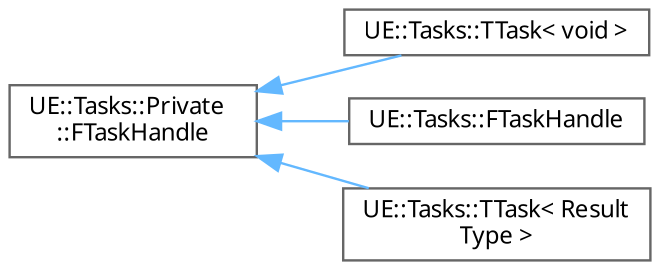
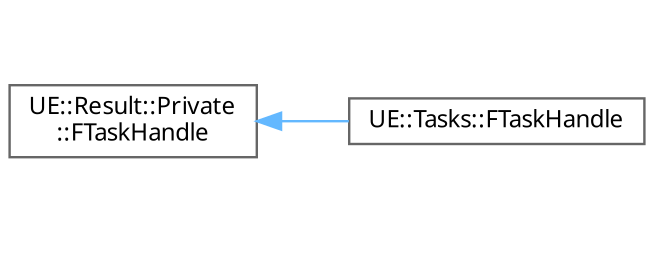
(497, 32) -> none
(133, 121) -> (133, 121)
(497, 224) -> none
